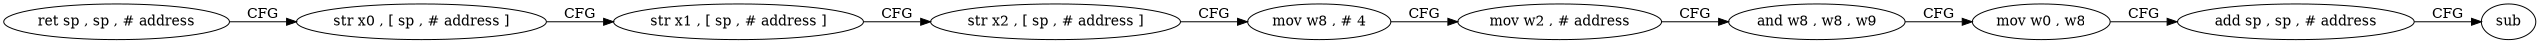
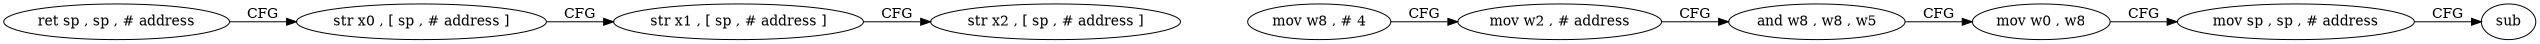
(1209, 22) -> none
(1817, 22) -> (1817, 22)
(2296, 22) -> (2296, 22)
